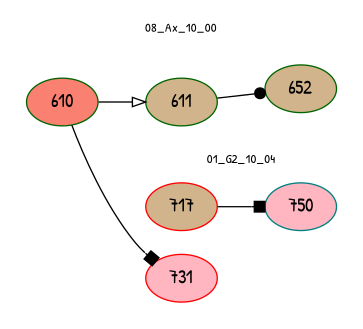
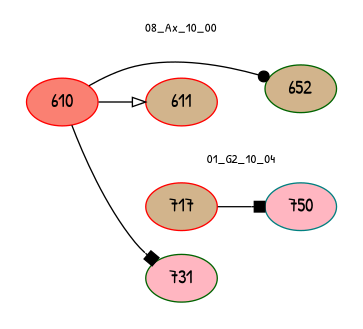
(236, 96) -> (172, 62)
(62, 102) -> (62, 102)
(182, 102) -> (182, 102)
(182, 278) -> (182, 278)
